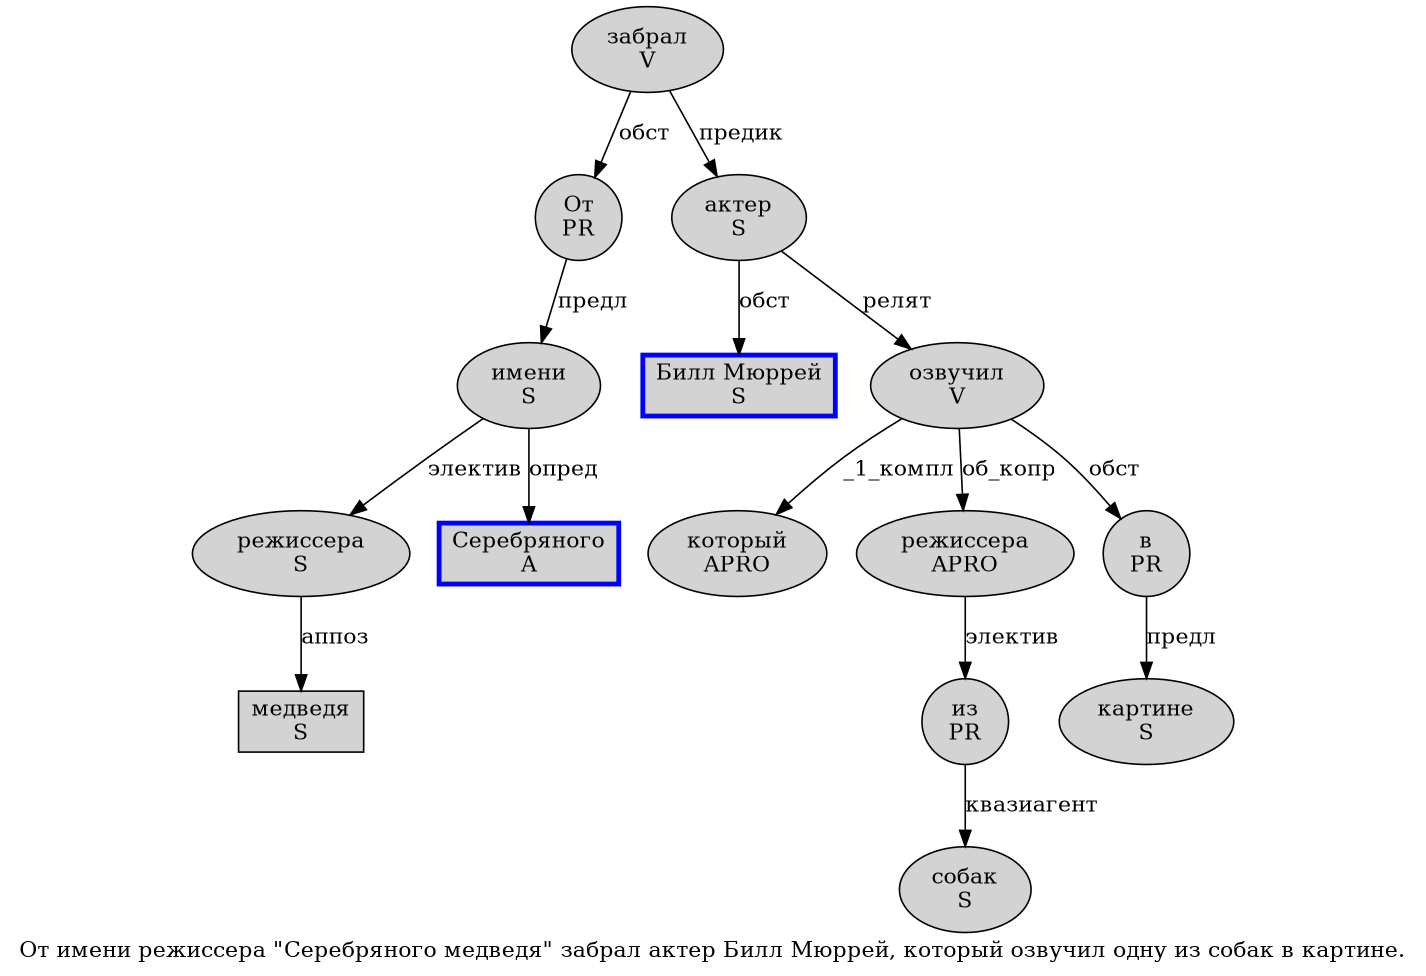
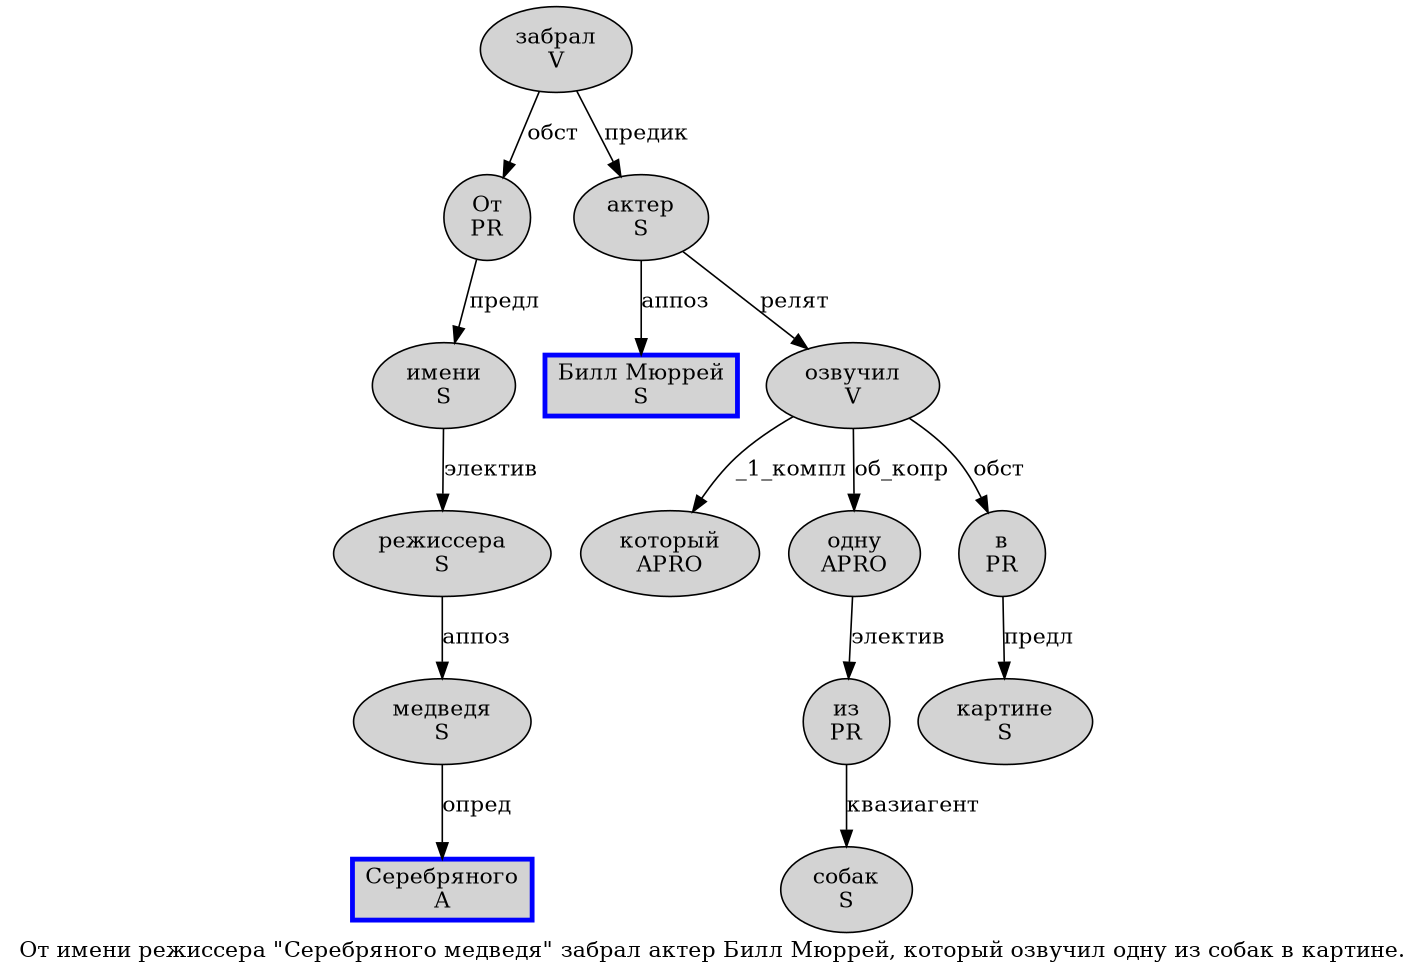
(765, 302) -> (676, 302)
(529, 468) -> (442, 804)
(965, 554) -> (855, 554)
(301, 722) -> (442, 722)
